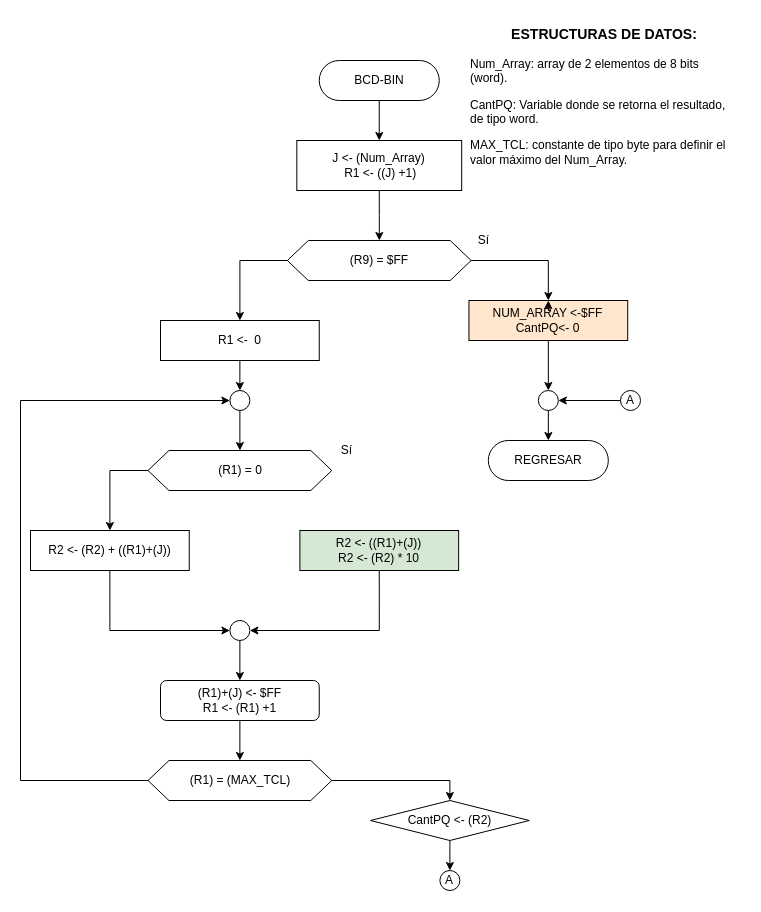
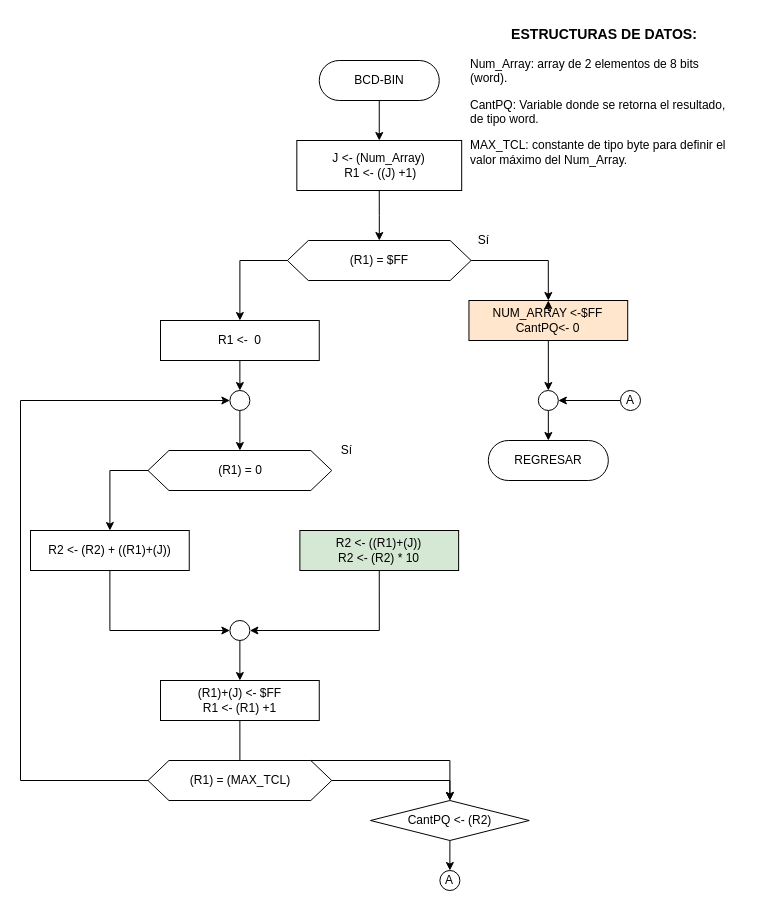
(380, 261) -> (380, 261)
(240, 701) -> (240, 701)
(240, 752) -> (389, 761)
